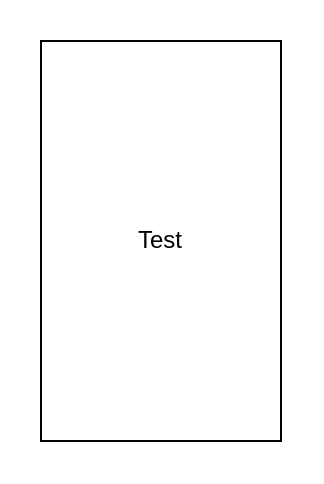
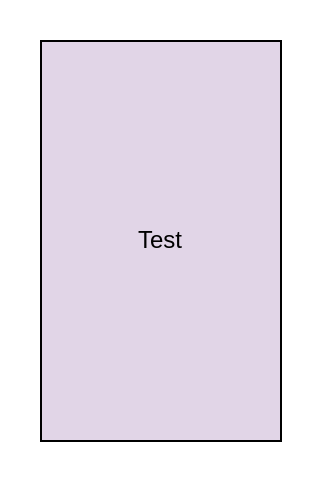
(161, 241) -> (161, 241)
